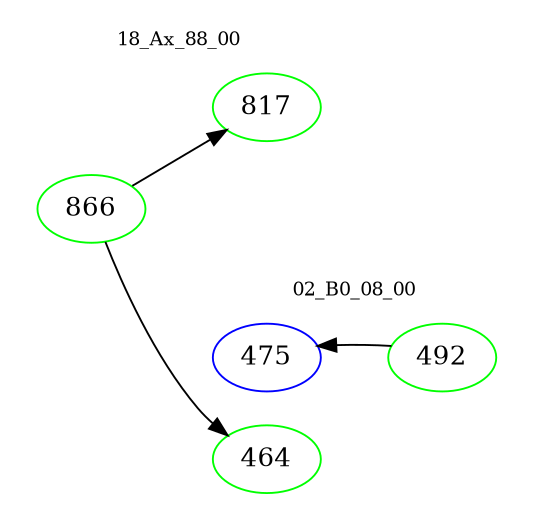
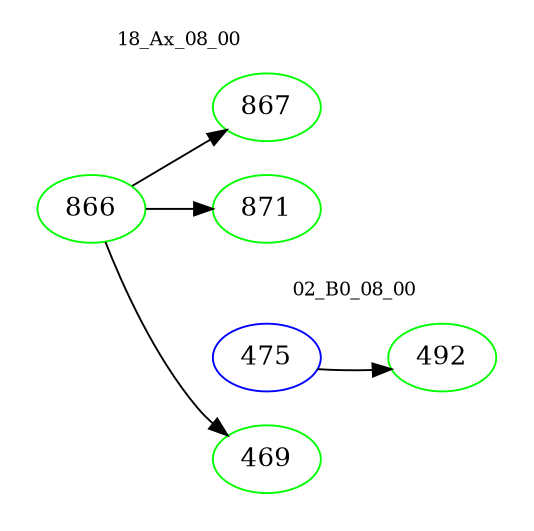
(179, 40) -> (179, 40)
(267, 107) -> (267, 107)
none -> (267, 209)
(364, 345) -> (345, 370)
(267, 459) -> (267, 459)
